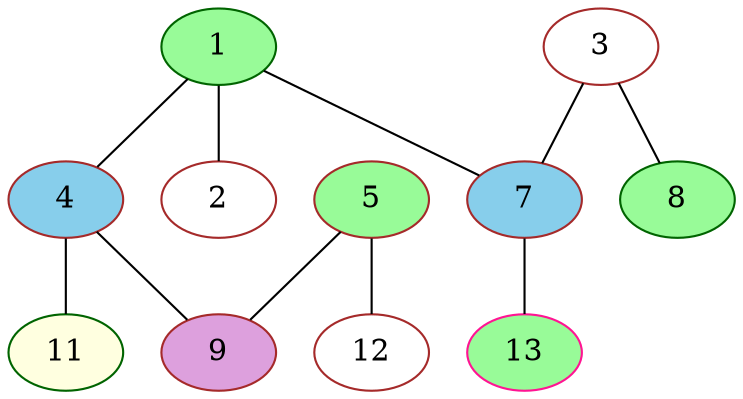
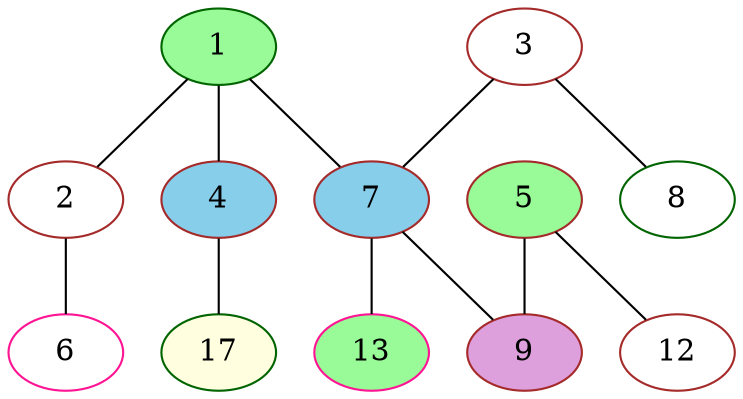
(677, 200) -> (677, 200)
(142, 276) -> (448, 276)
none -> (66, 353)
(66, 353) -> (219, 353)
